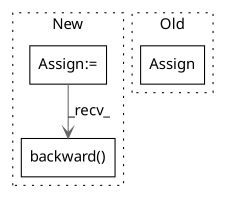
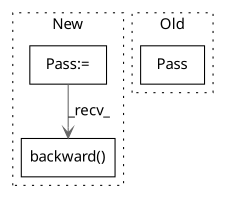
(68, 65) -> (68, 65)
(173, 65) -> (173, 65)
